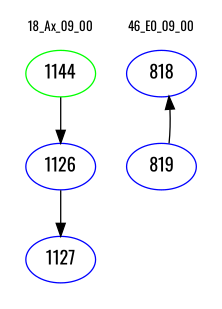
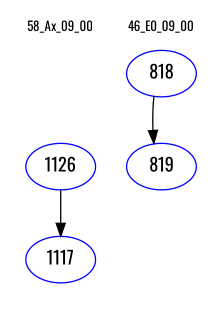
(61, 28) -> (61, 28)
(61, 74) -> none
(170, 127) -> (153, 113)
(61, 260) -> (61, 260)
